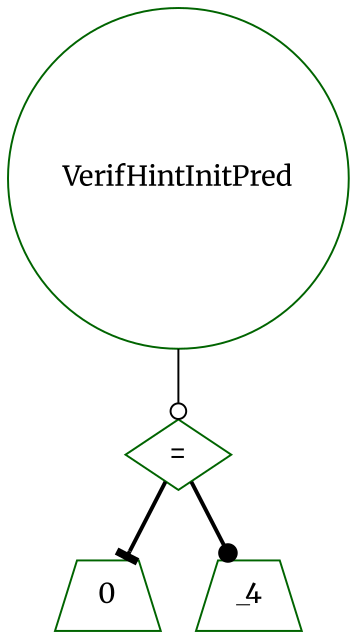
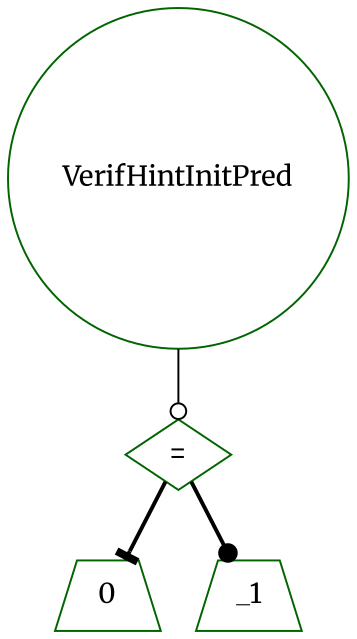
(249, 596) -> (249, 596)
